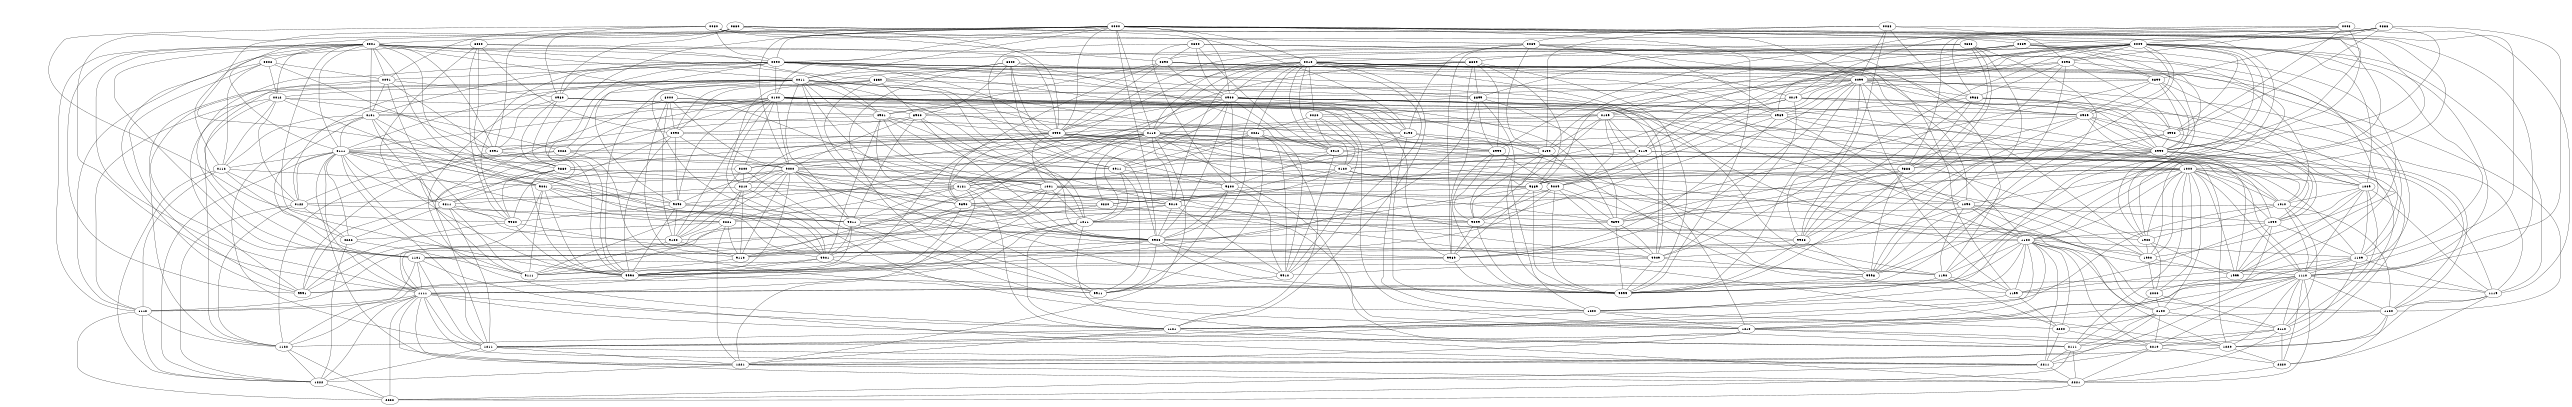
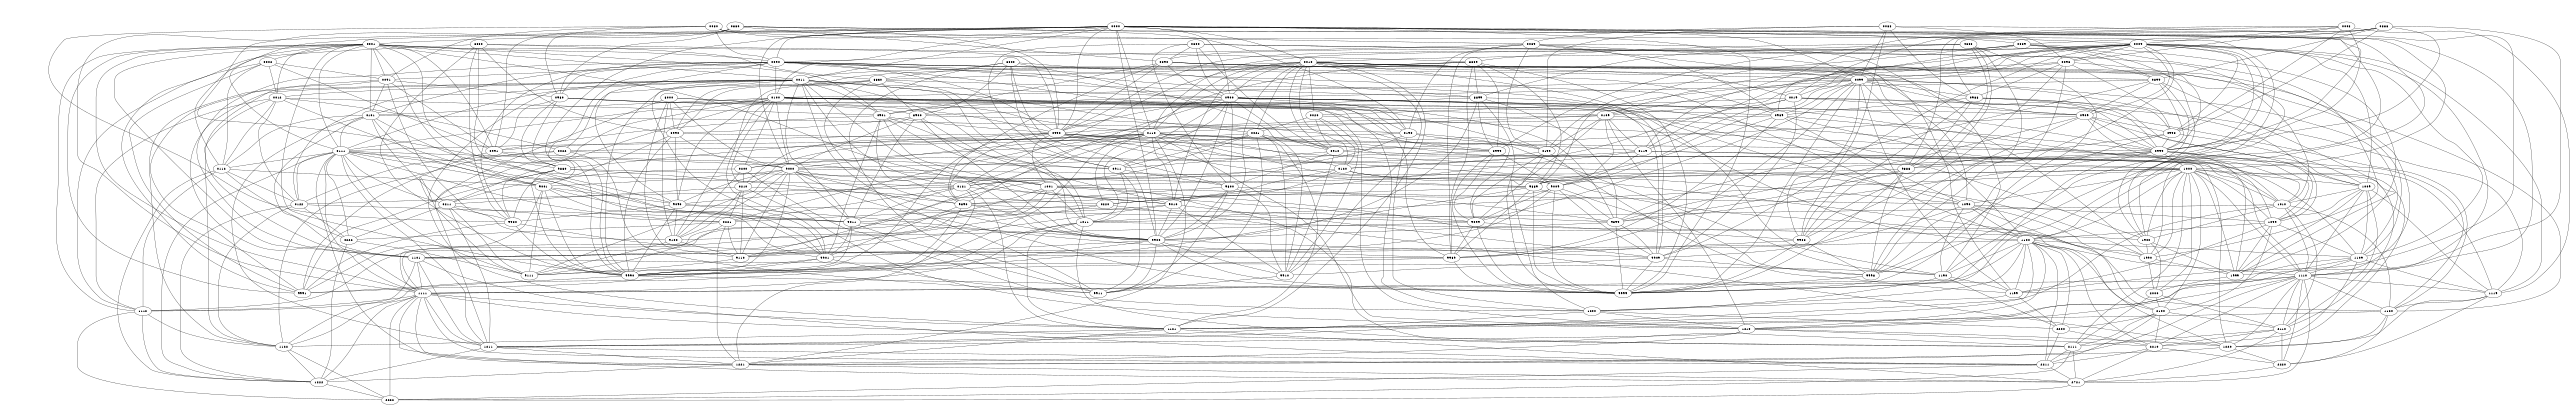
(2076, 382) -> (2076, 382)
